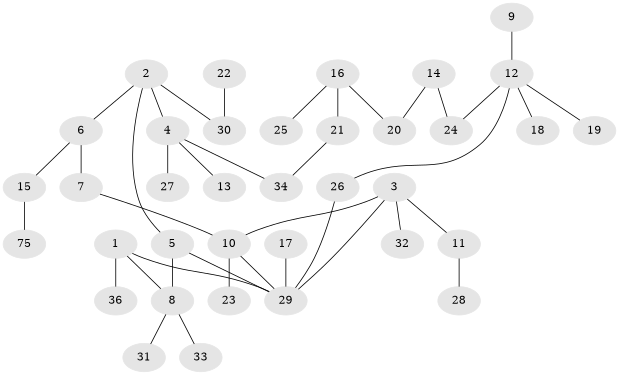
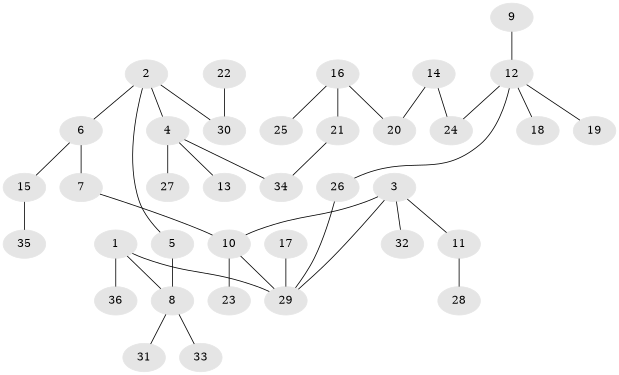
(24, 244) -> (24, 244)
(223, 270) -> none
